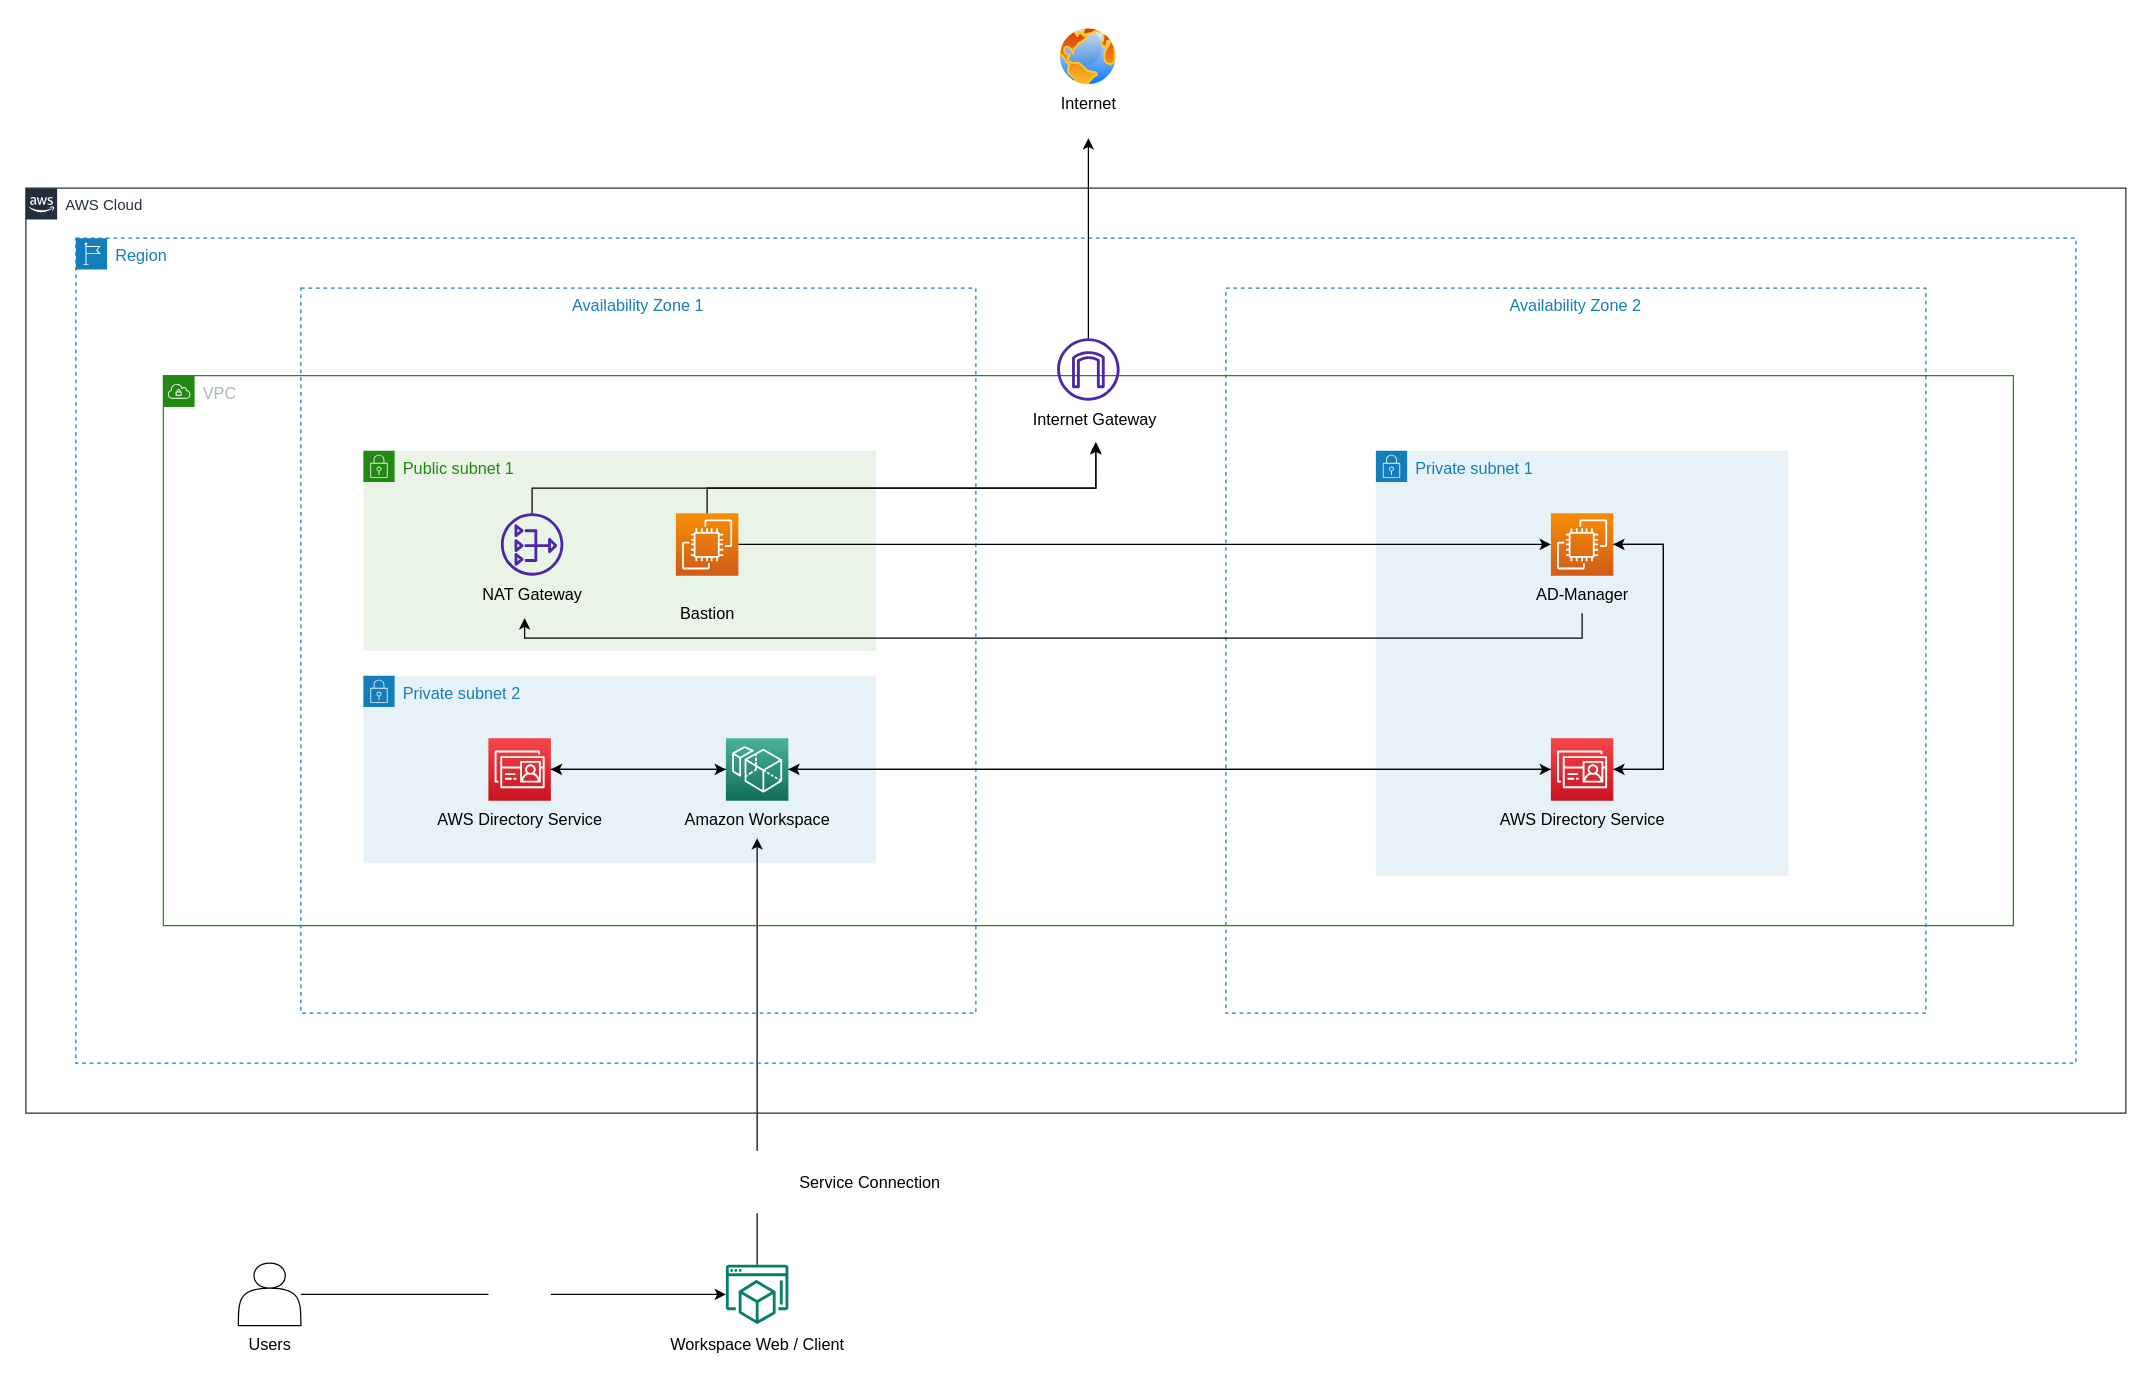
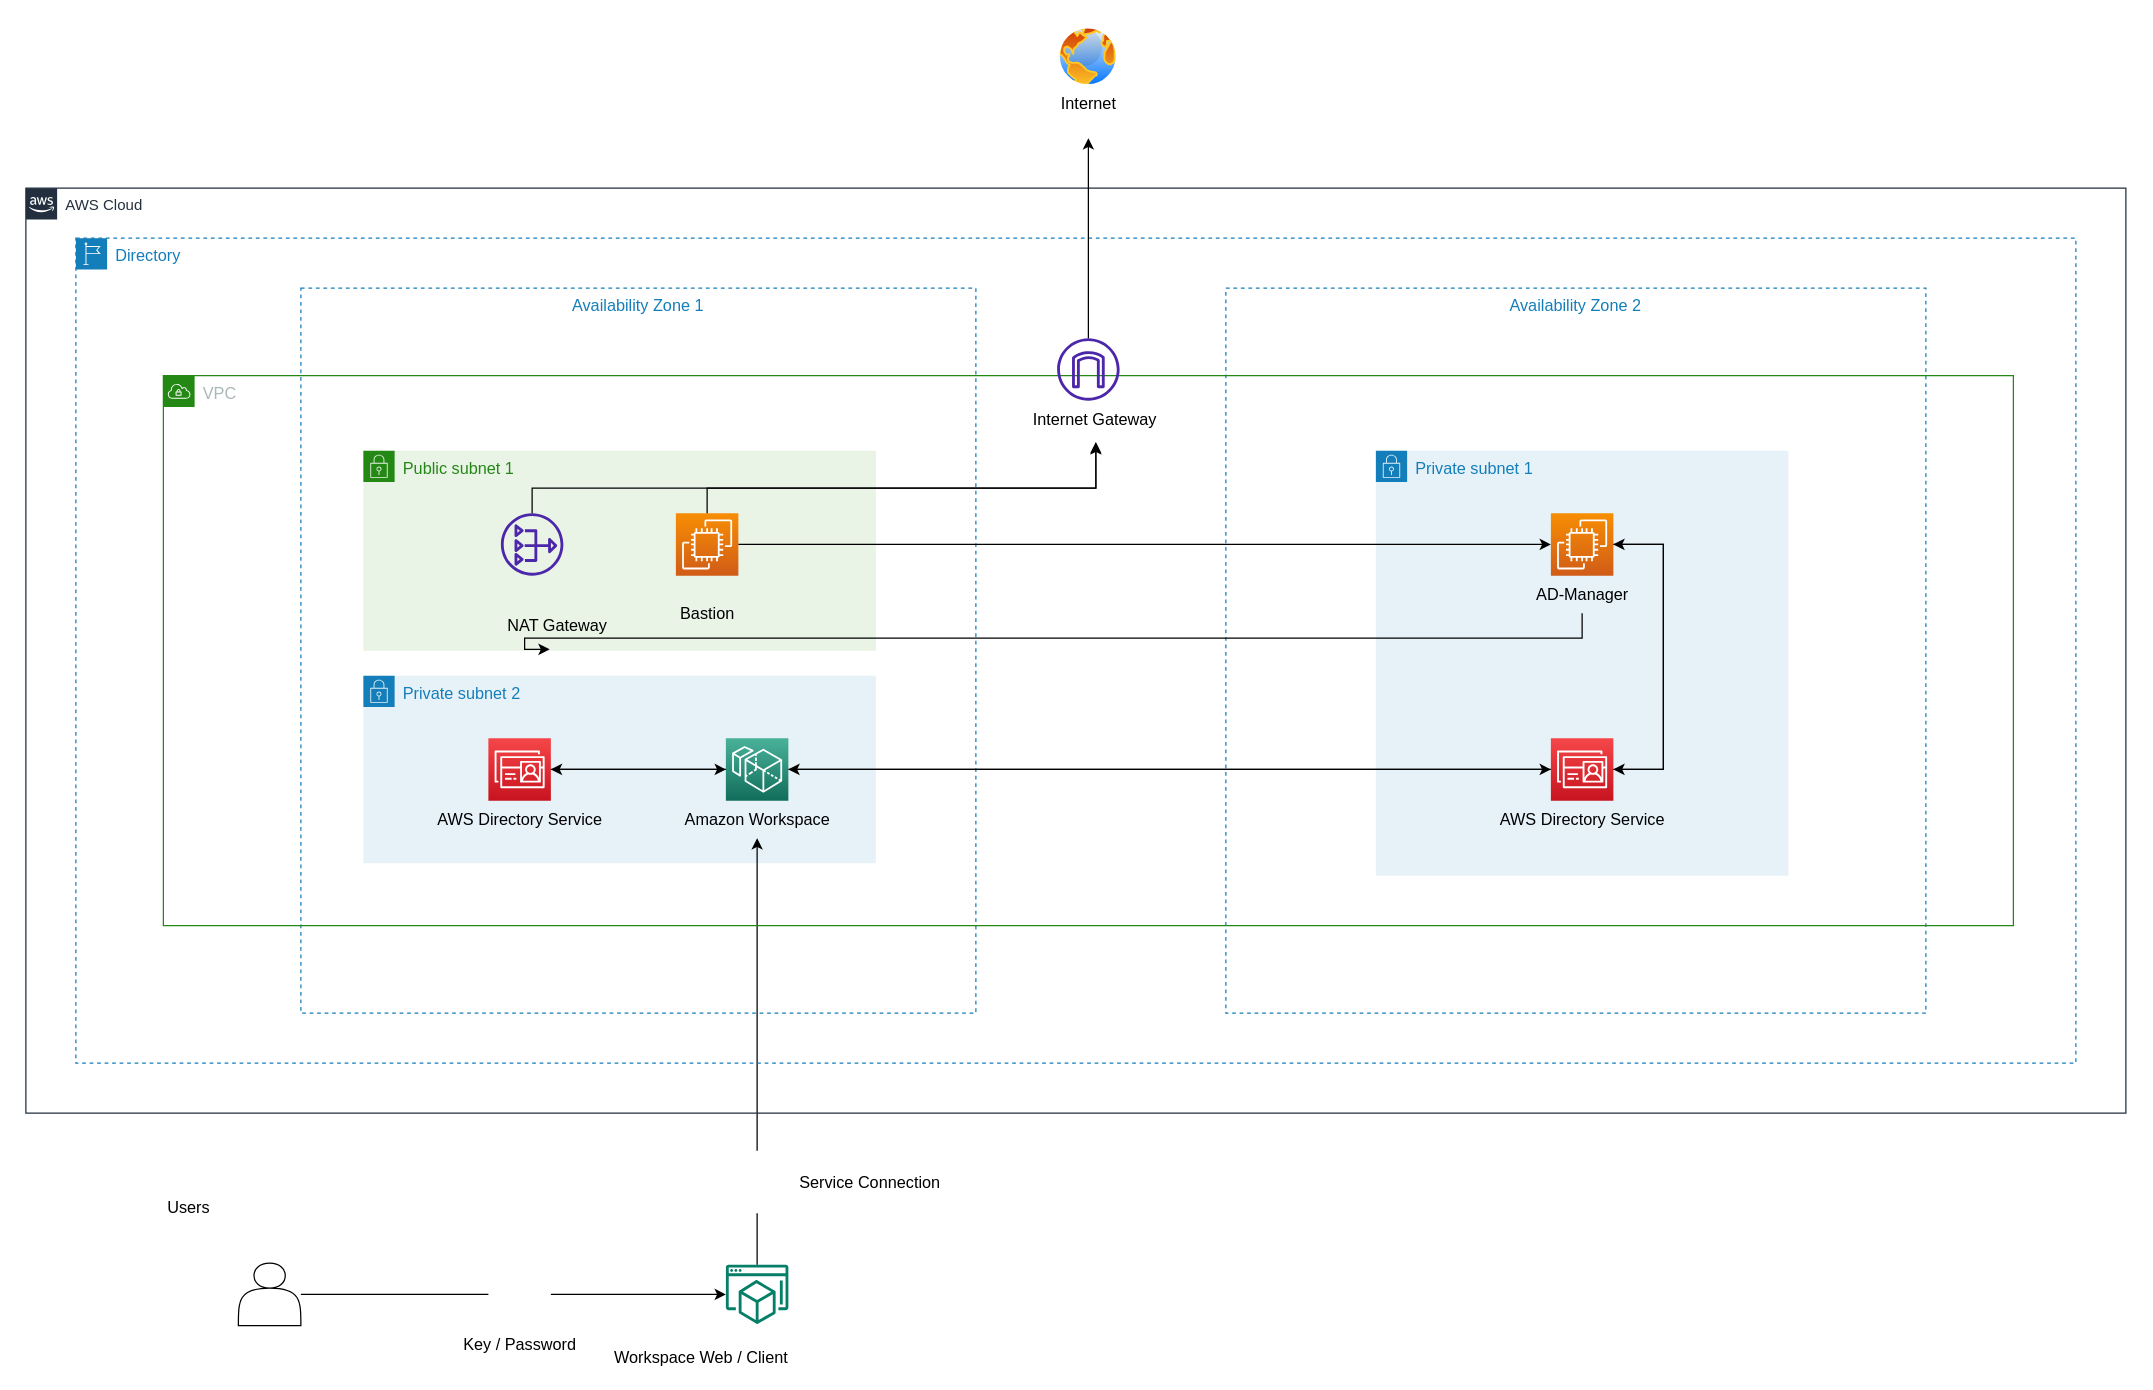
(139, 256) -> (151, 256)
(532, 594) -> (557, 626)
(269, 1344) -> (188, 1207)
none -> (519, 1344)
(757, 1344) -> (701, 1357)
